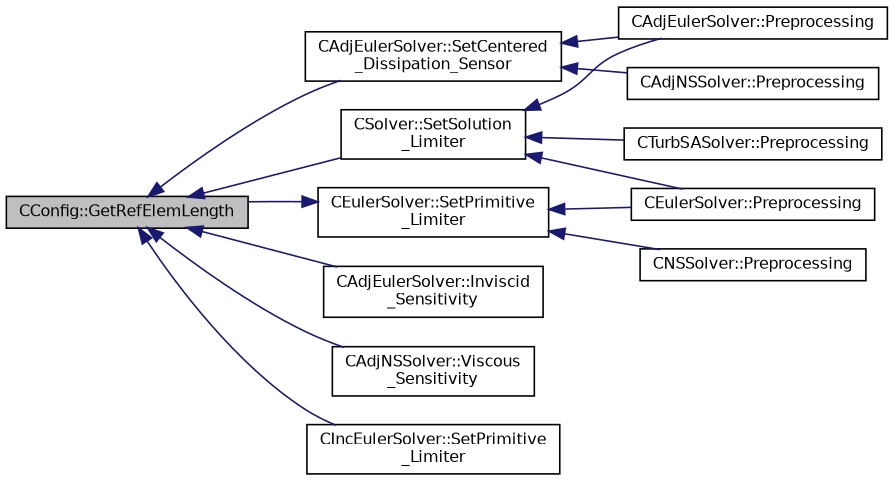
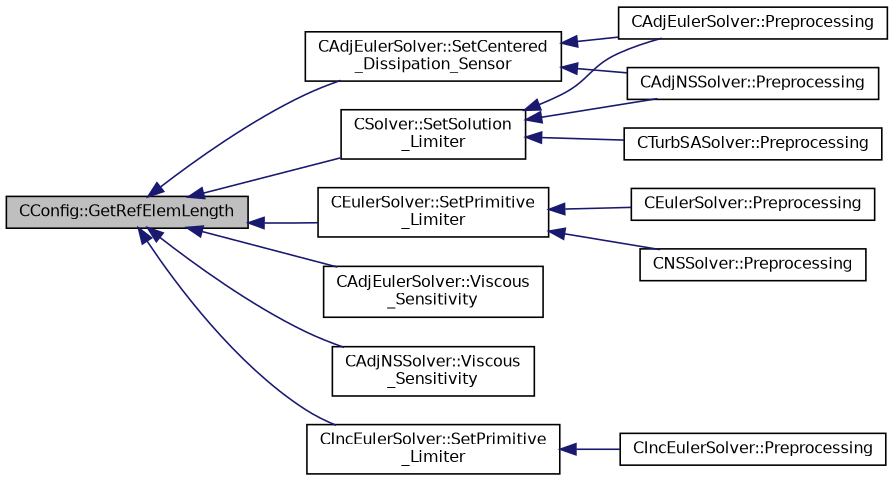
(612, 174) -> (599, 108)
(275, 202) -> (291, 223)
(433, 292) -> (433, 292)
none -> (753, 449)
